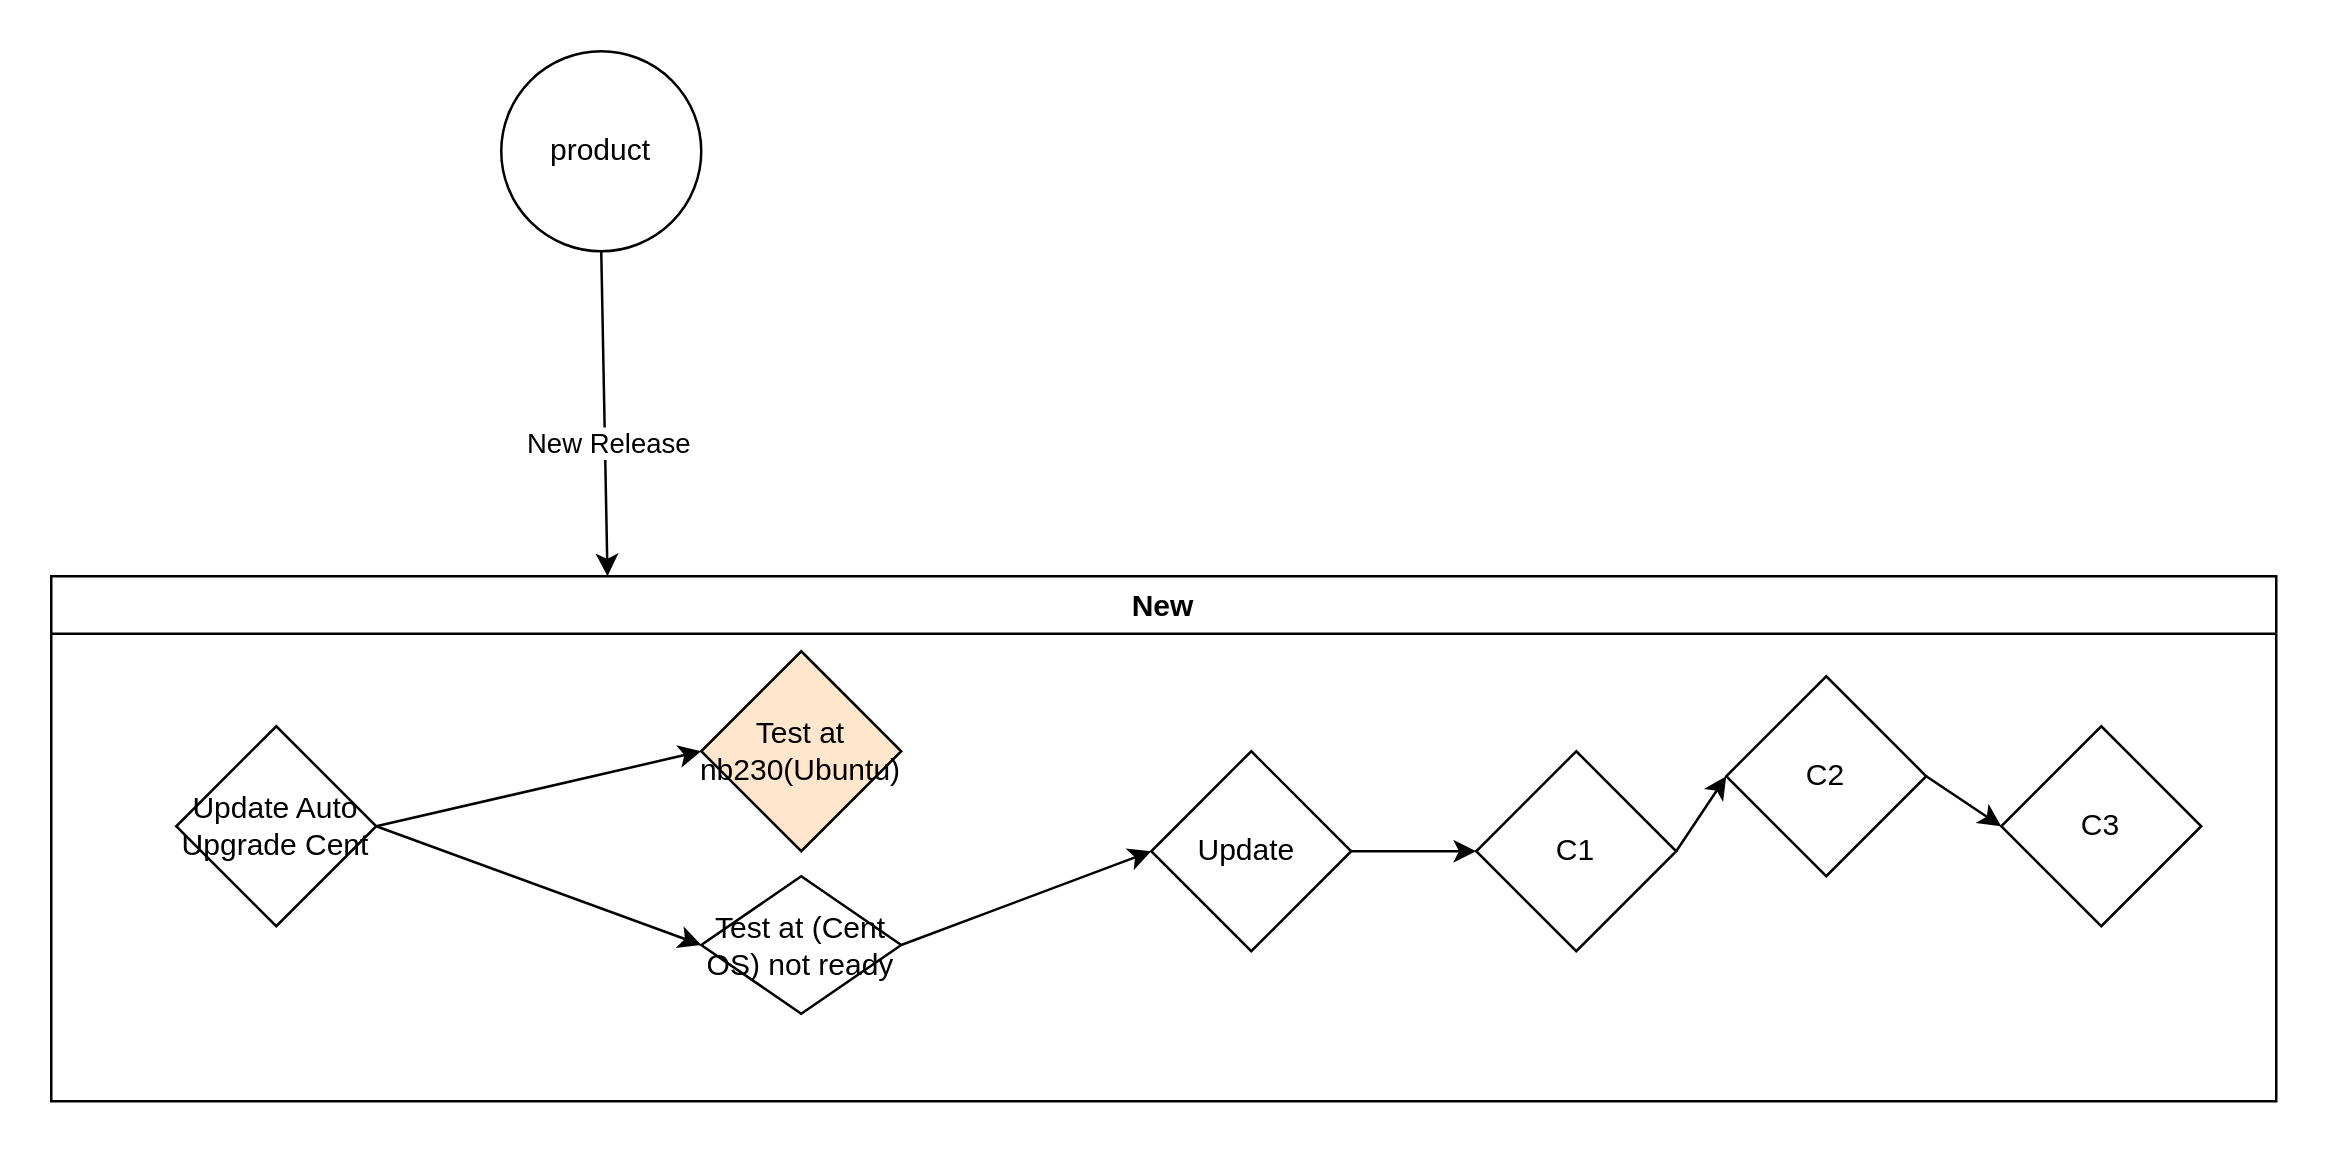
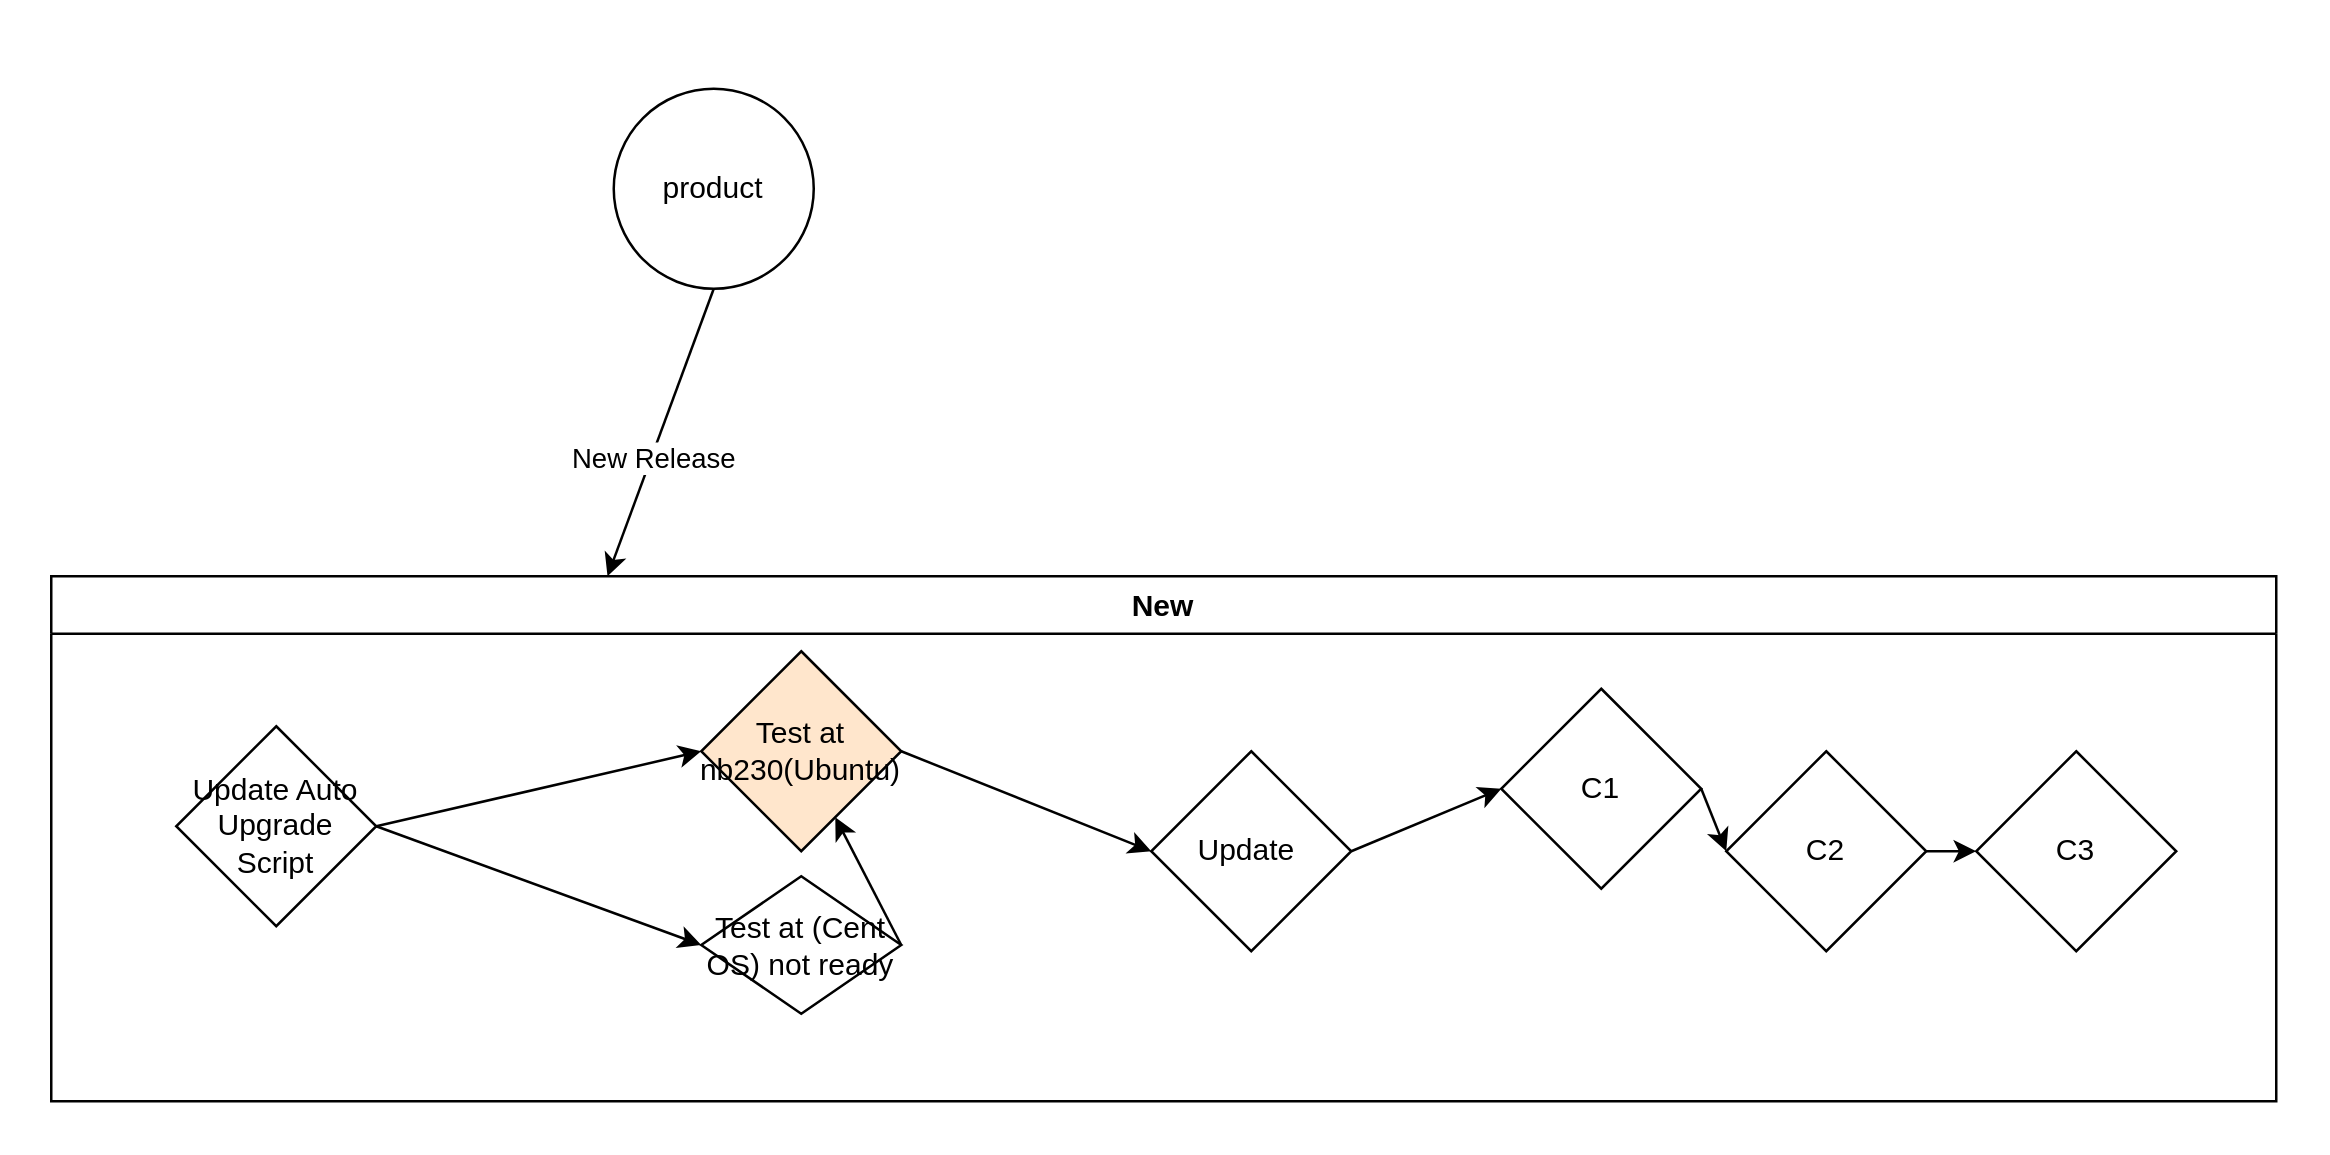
(601, 151) -> (714, 189)
(1826, 776) -> (1826, 851)
none -> (1018, 798)
(276, 826) -> (276, 826)
(2101, 826) -> (2076, 851)
(1576, 851) -> (1601, 789)
(1018, 901) -> (872, 889)
